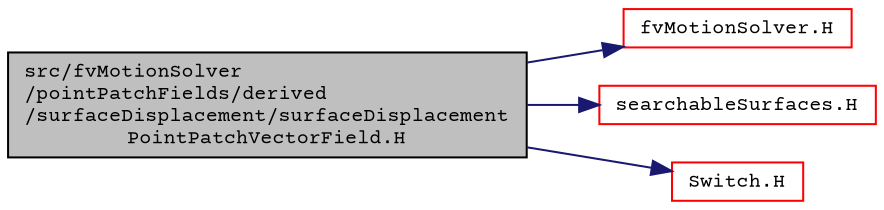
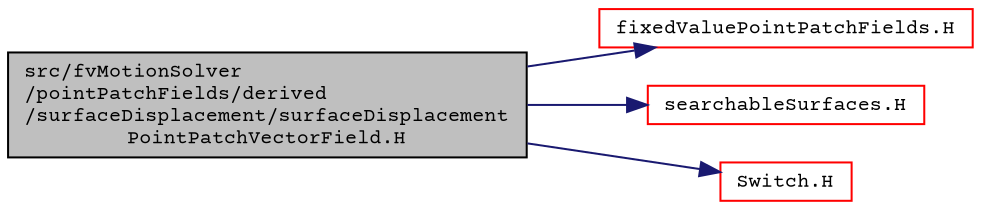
(738, 28) -> (786, 28)
